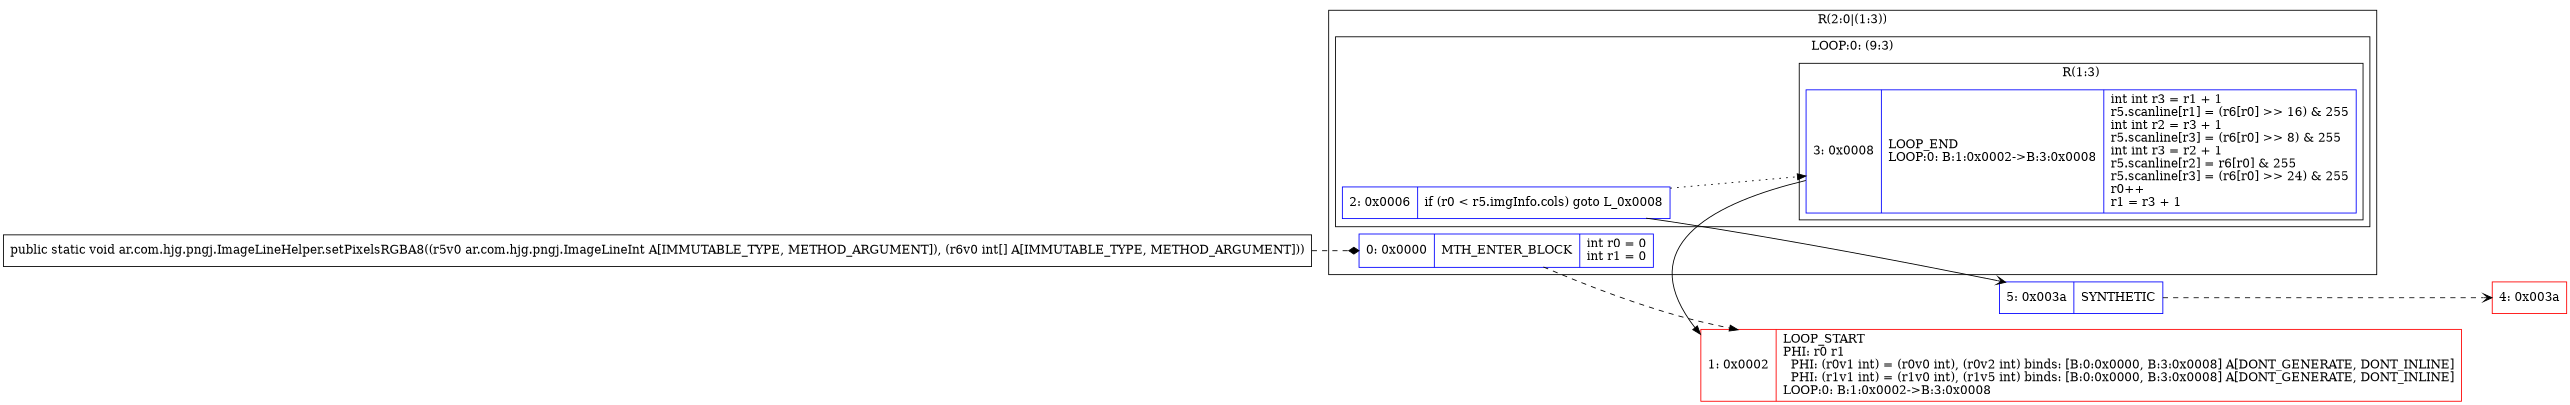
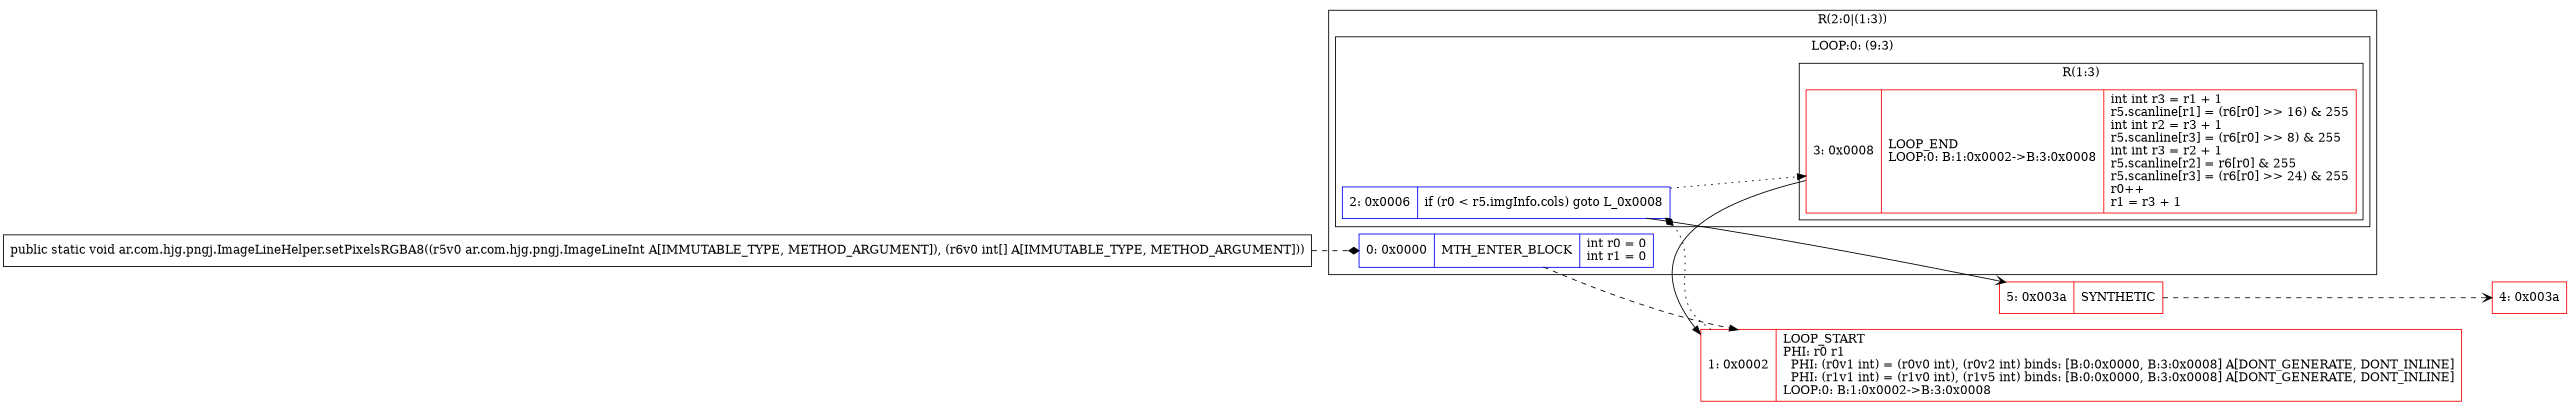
(2081, 151) -> (2081, 151)
none -> (1685, 281)
(2081, 298) -> (2081, 298)
